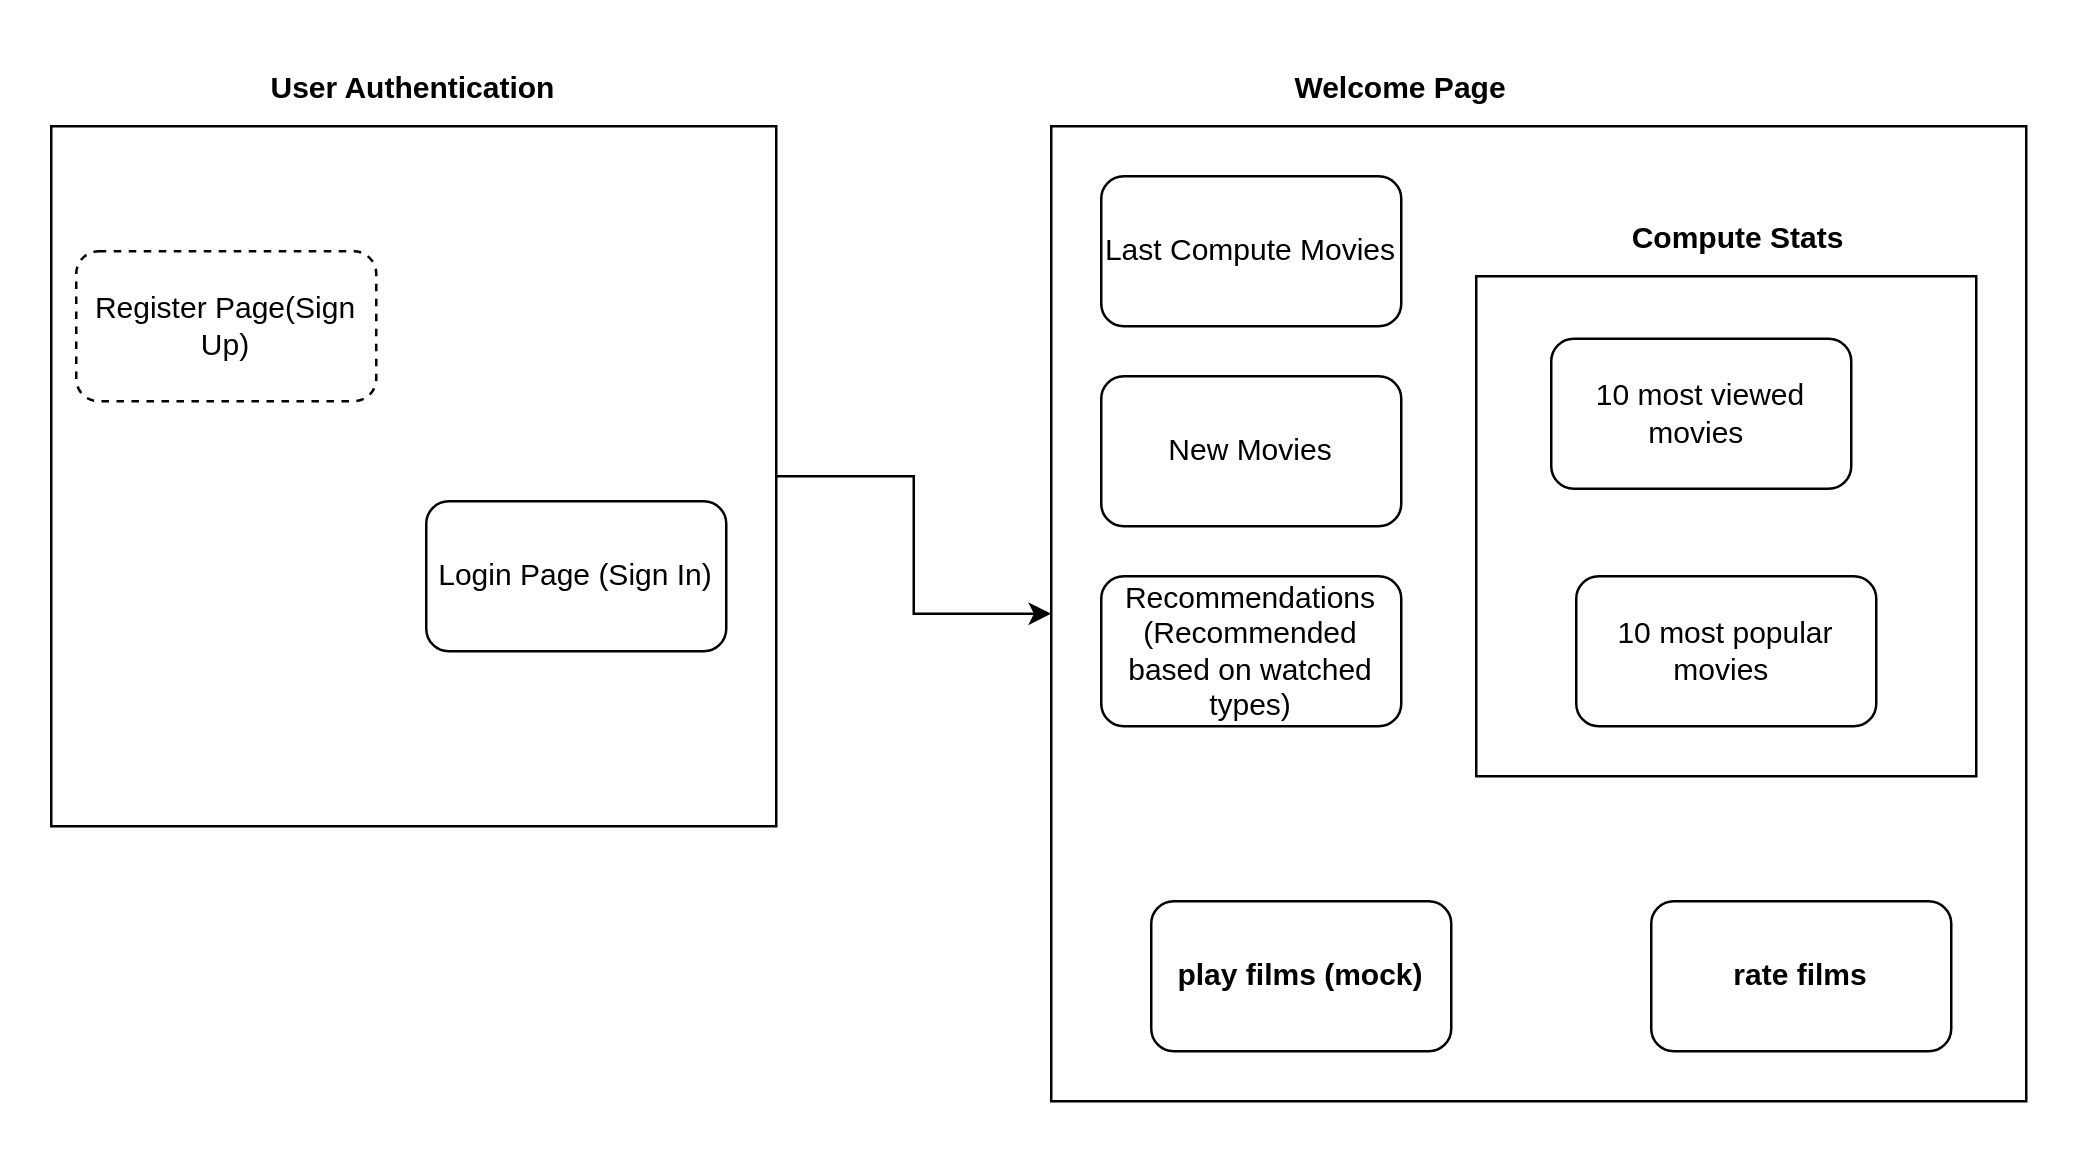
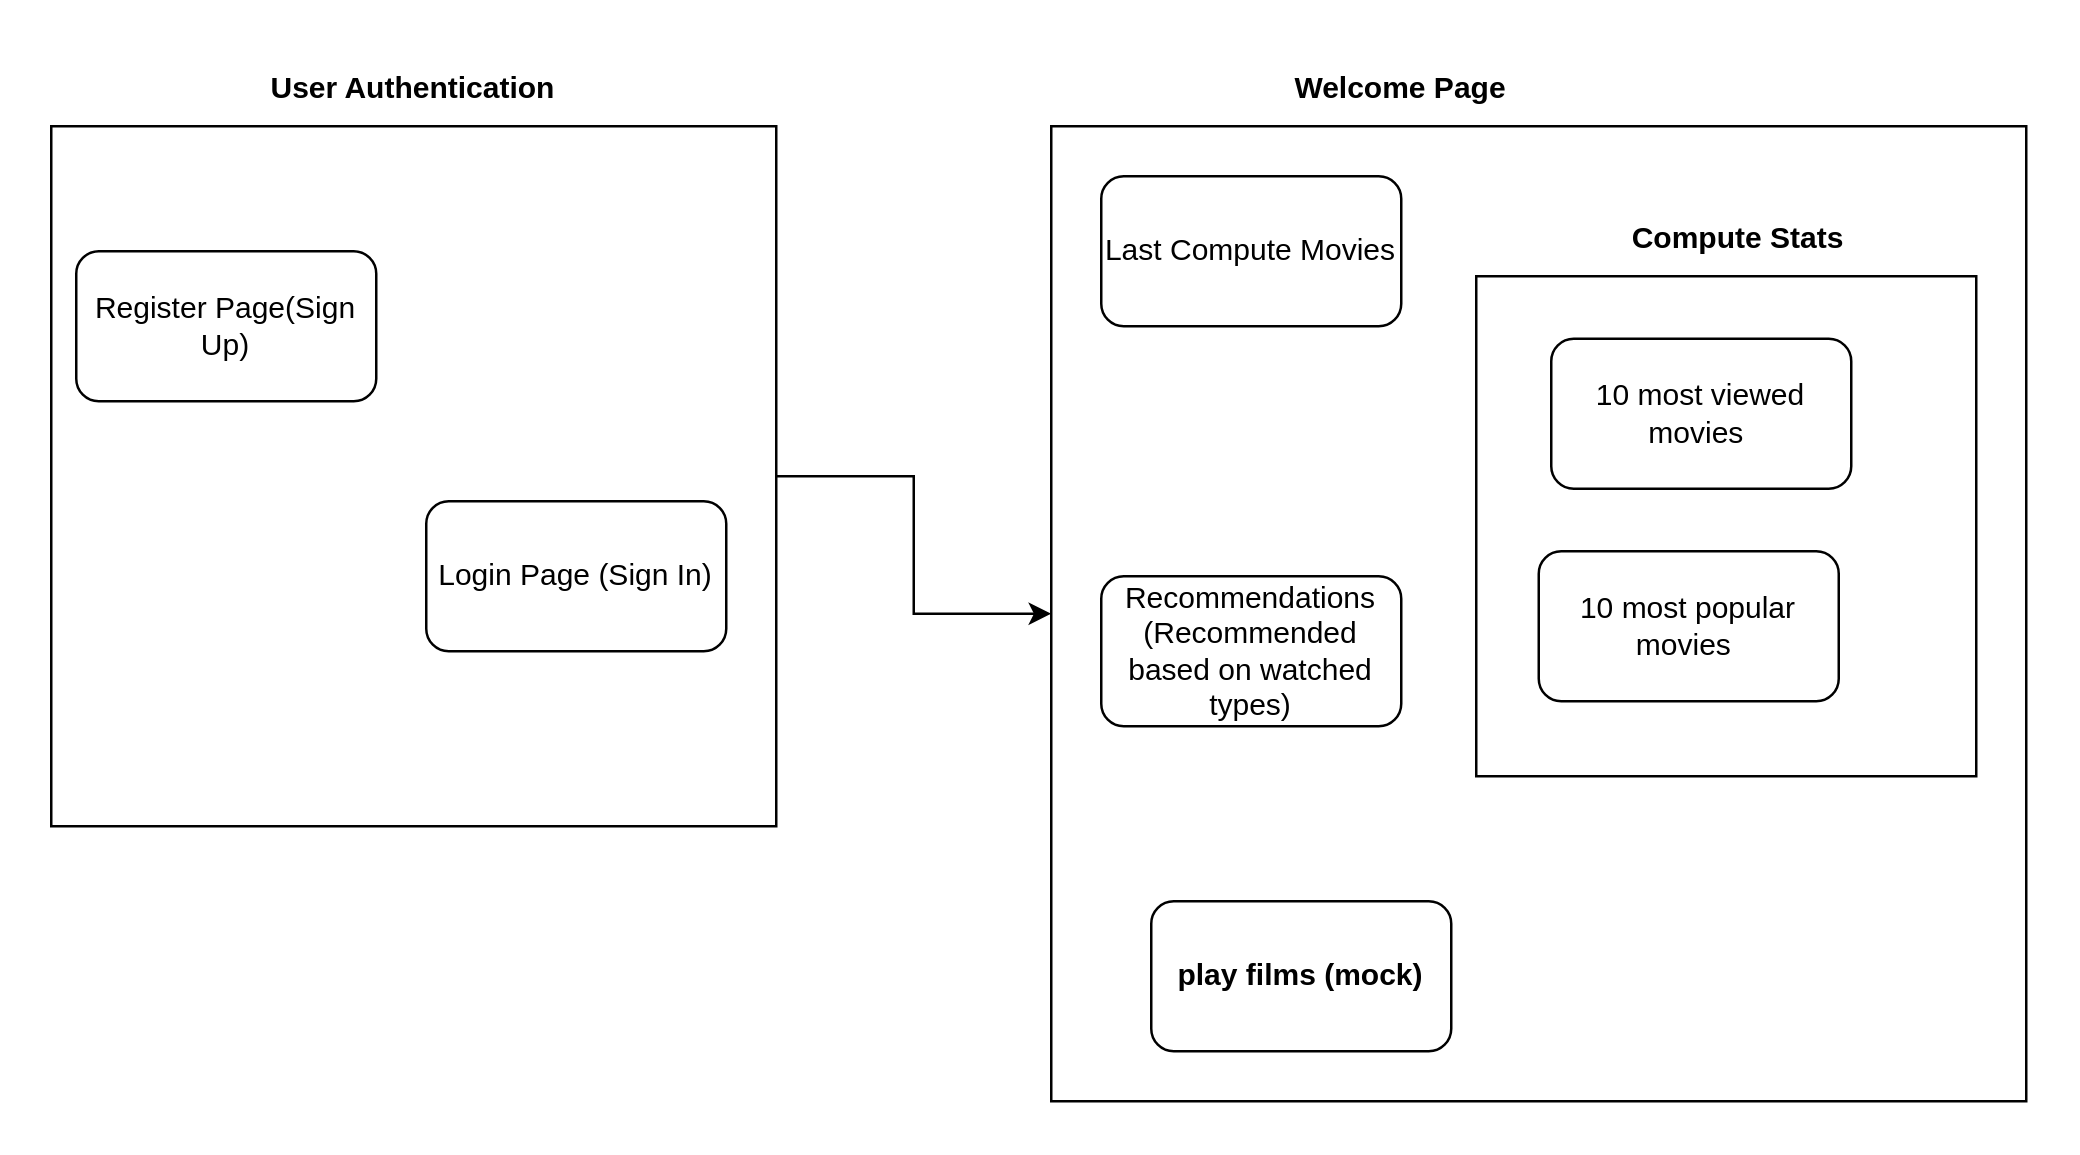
(226, 326) -> (226, 326)
(1251, 451) -> none
(1726, 651) -> (1689, 626)
(1801, 976) -> none
